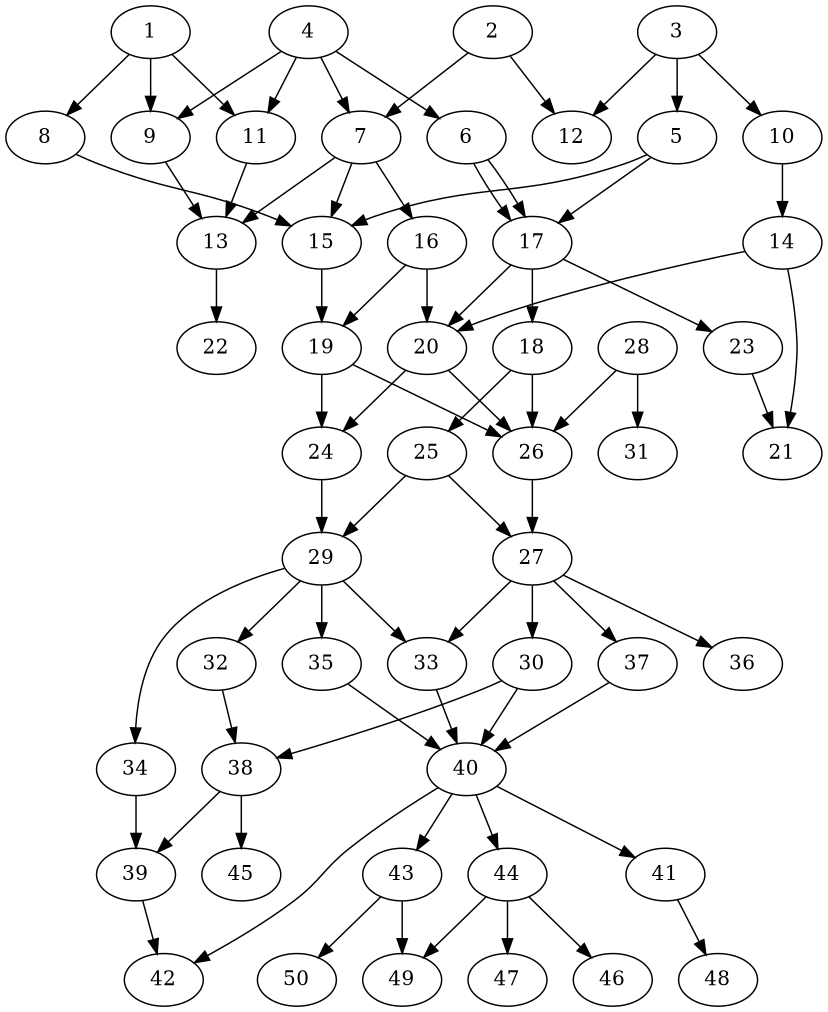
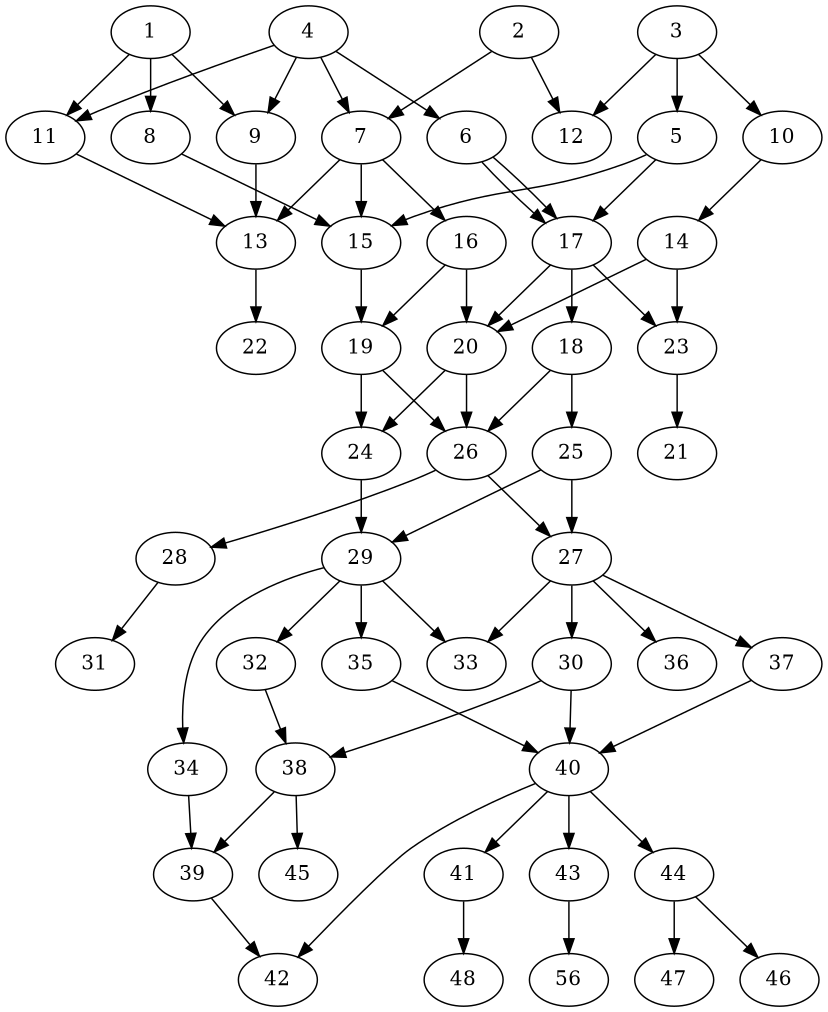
(797, 341) -> (677, 288)
(590, 395) -> (332, 510)
(446, 713) -> none
(297, 980) -> (569, 980)
(402, 980) -> none
